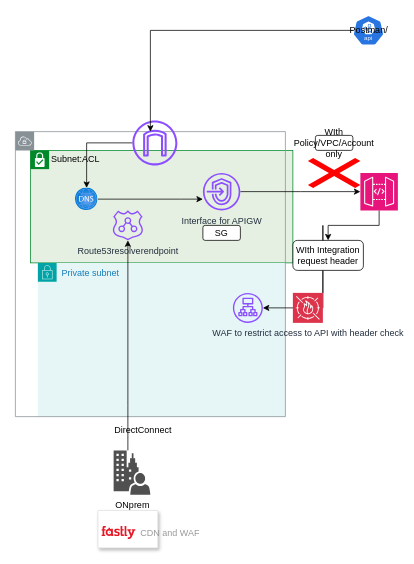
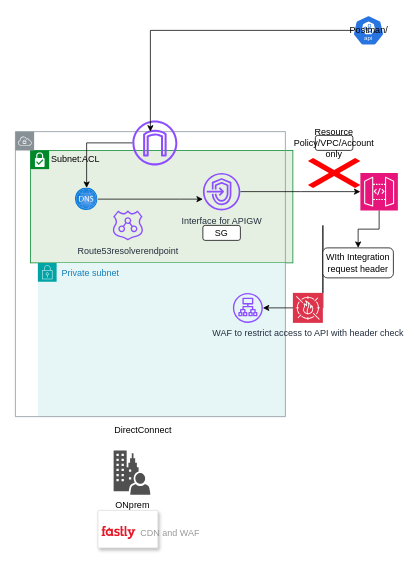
(334, 143) -> (334, 143)
(128, 247) -> none
(328, 255) -> (358, 263)
